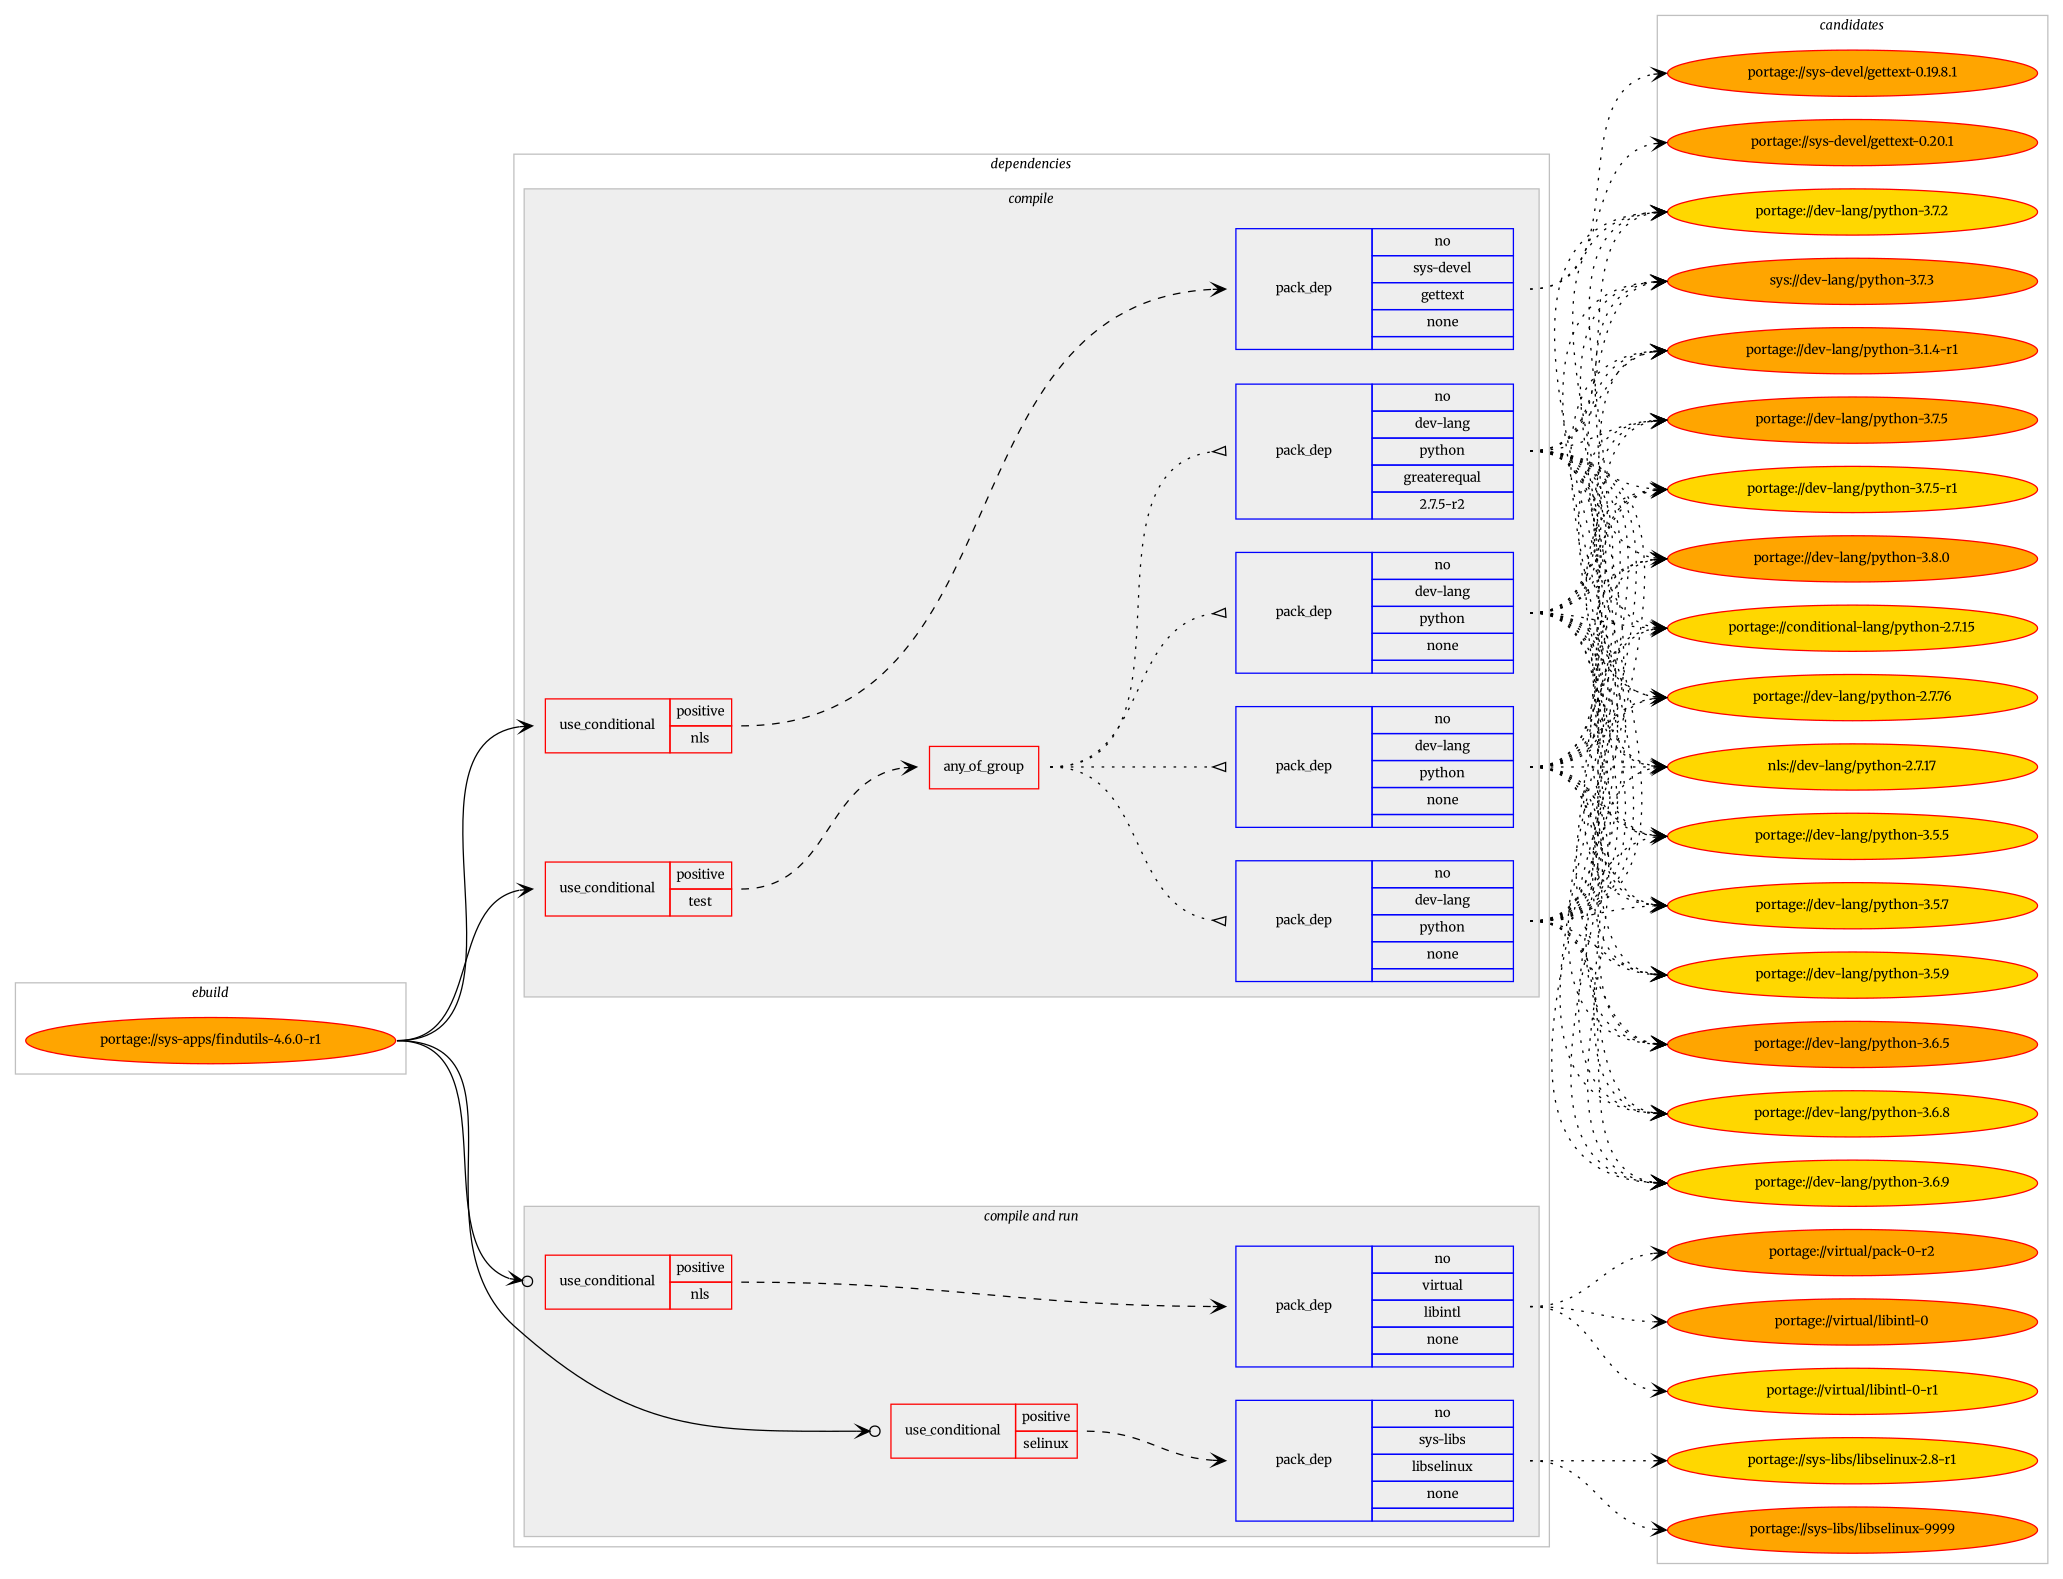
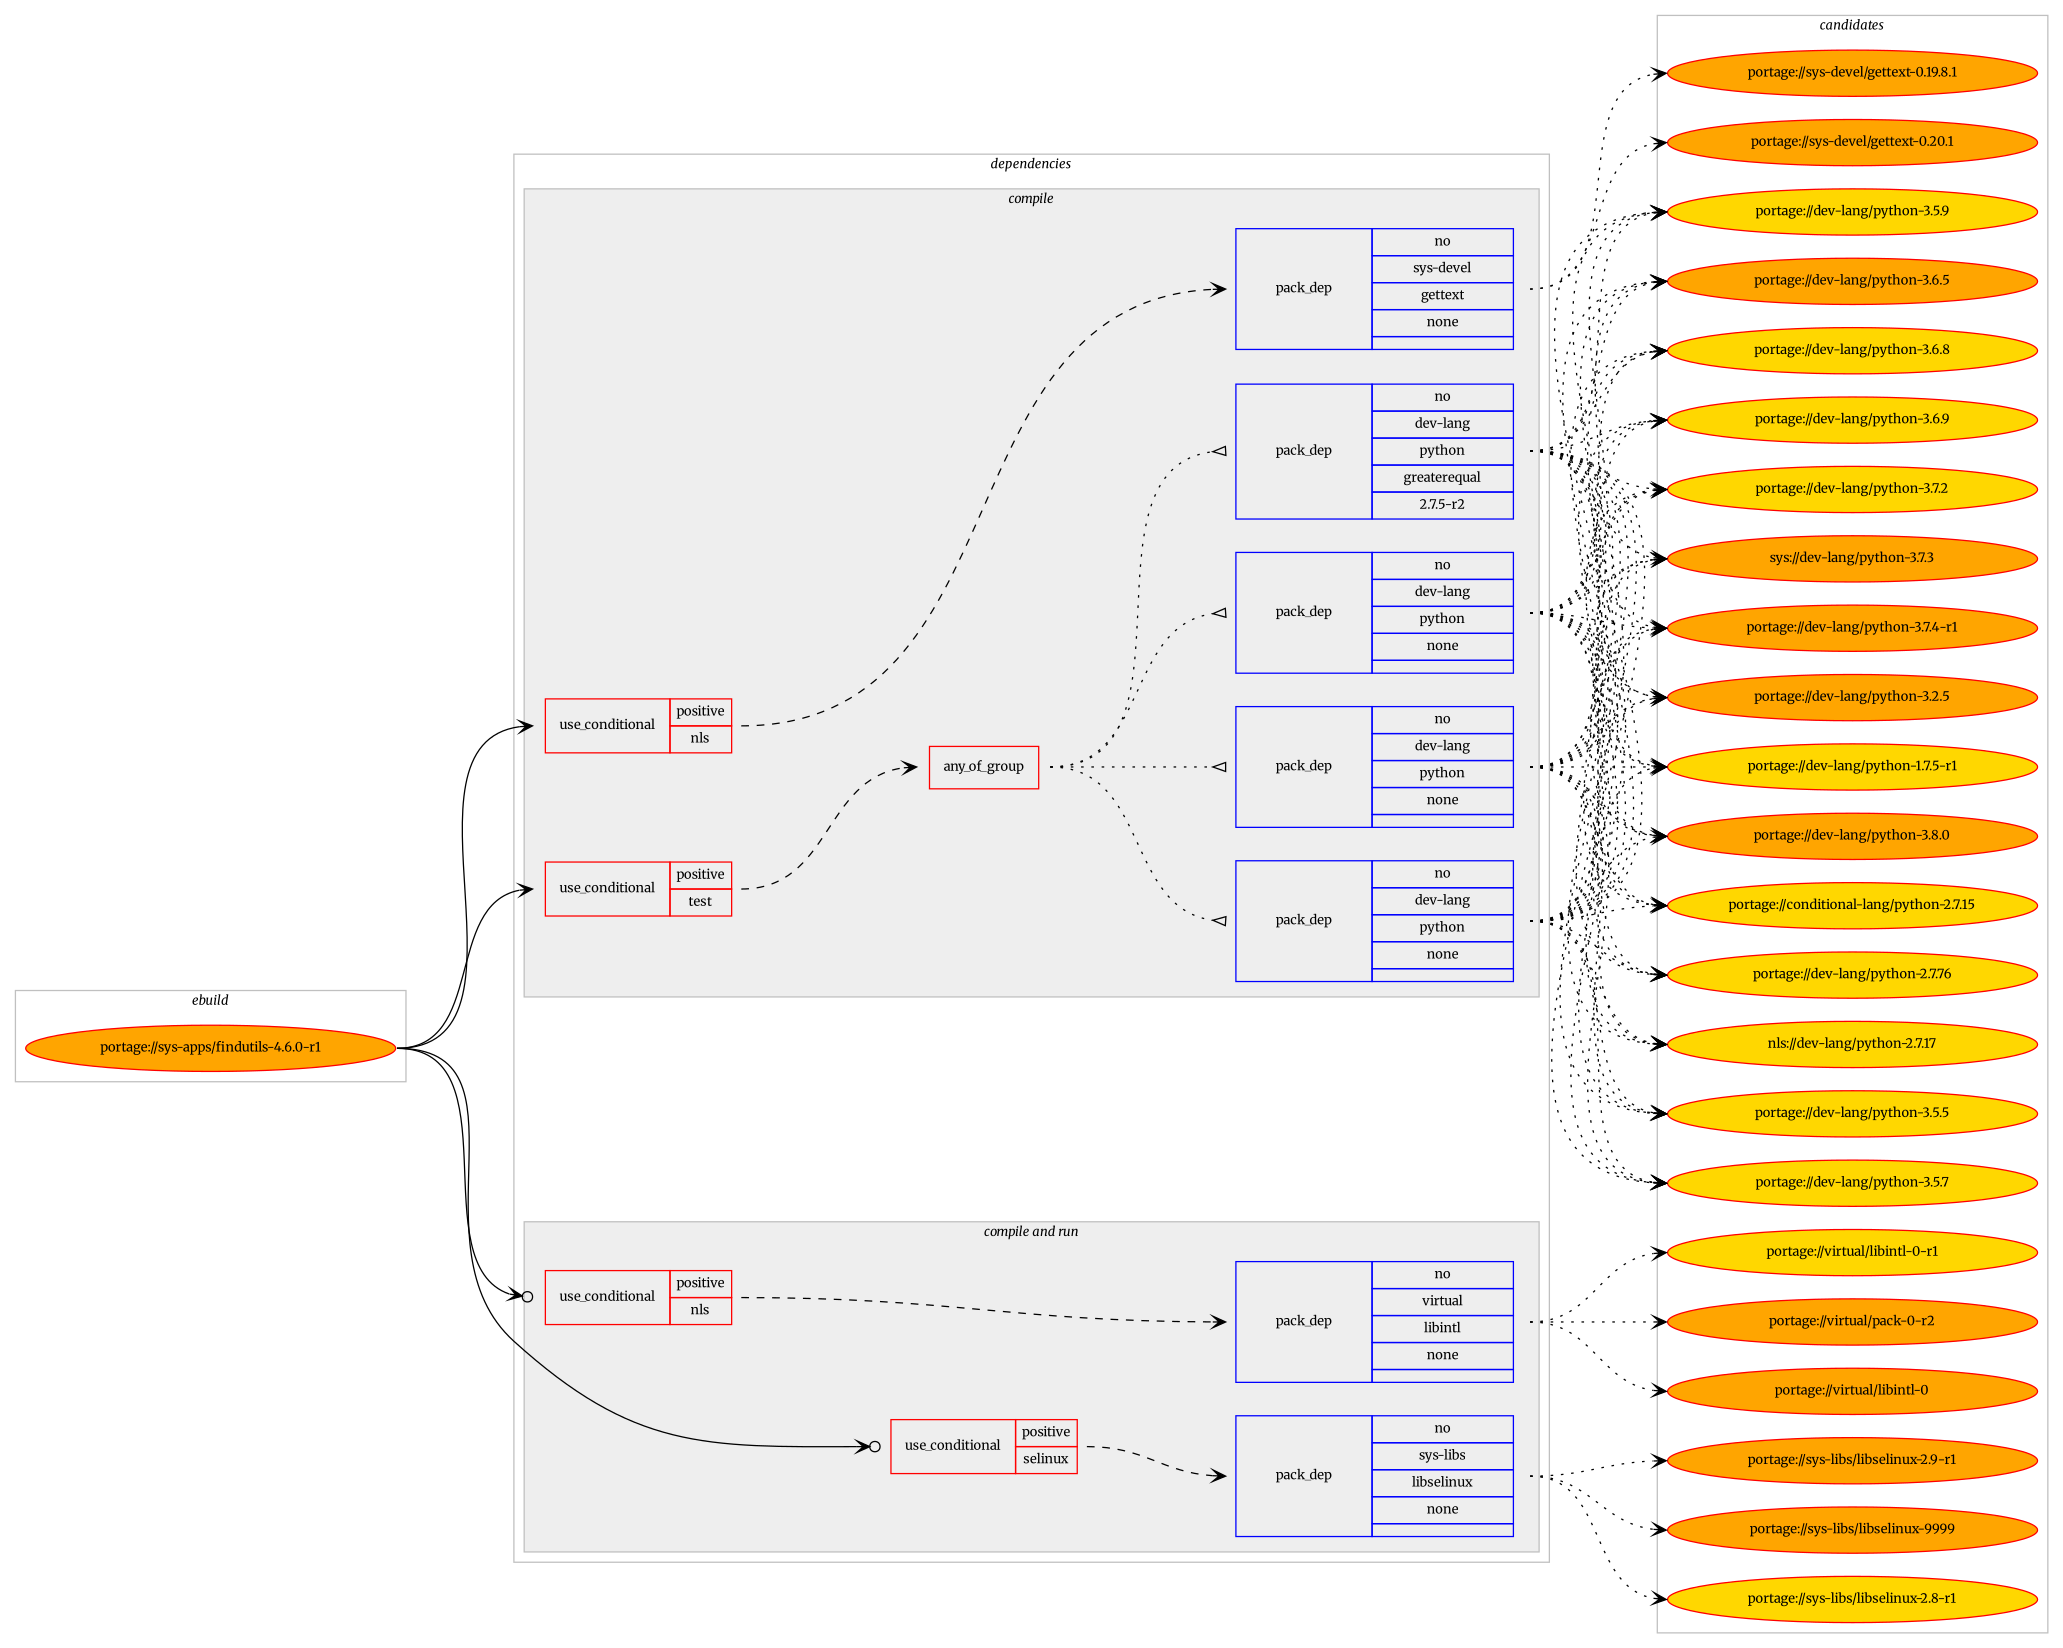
(1853, 351) -> (1853, 628)
(1853, 420) -> (1853, 698)
(1853, 489) -> (1853, 767)
none -> (1853, 1461)
